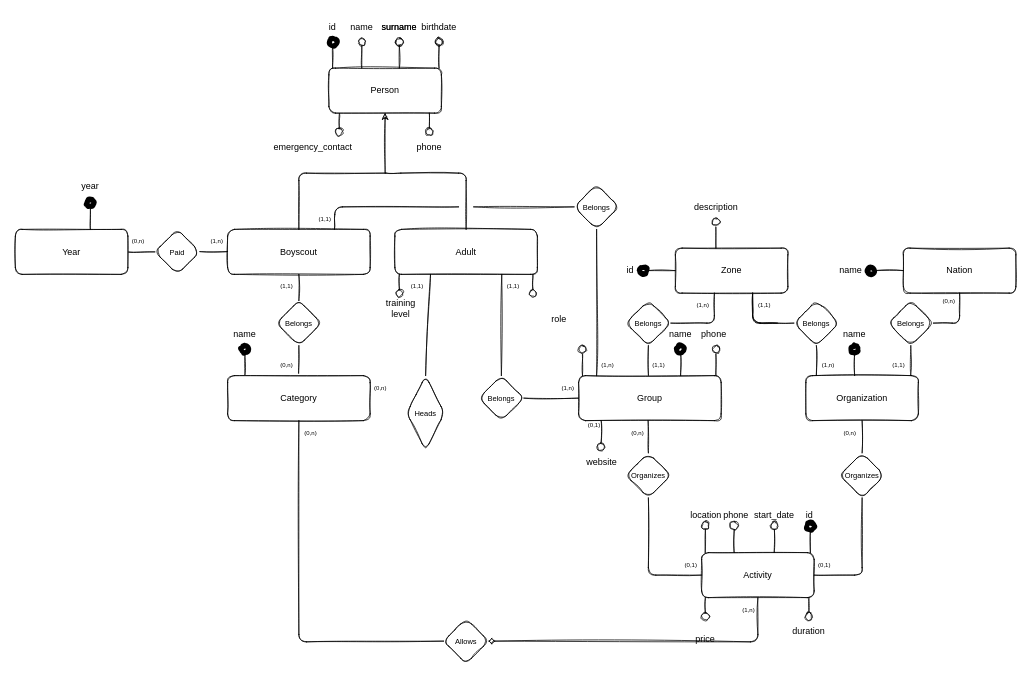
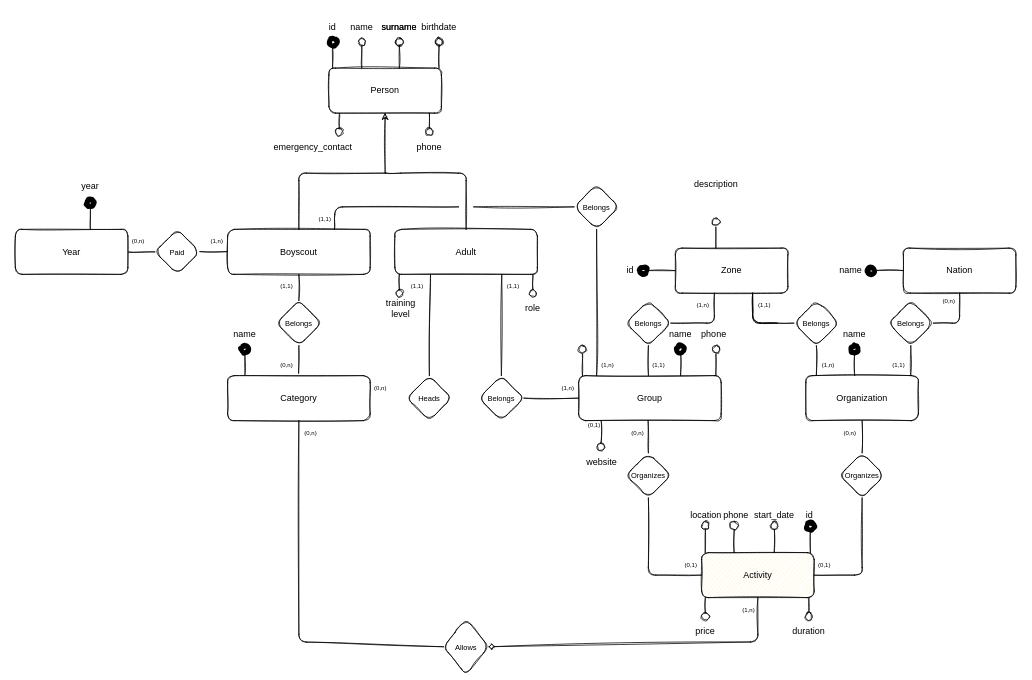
(716, 207) -> (716, 184)
(559, 319) -> (533, 308)
(426, 413) -> (429, 398)
(758, 575) -> (758, 575)
(705, 639) -> (705, 631)
(466, 641) -> (466, 647)
